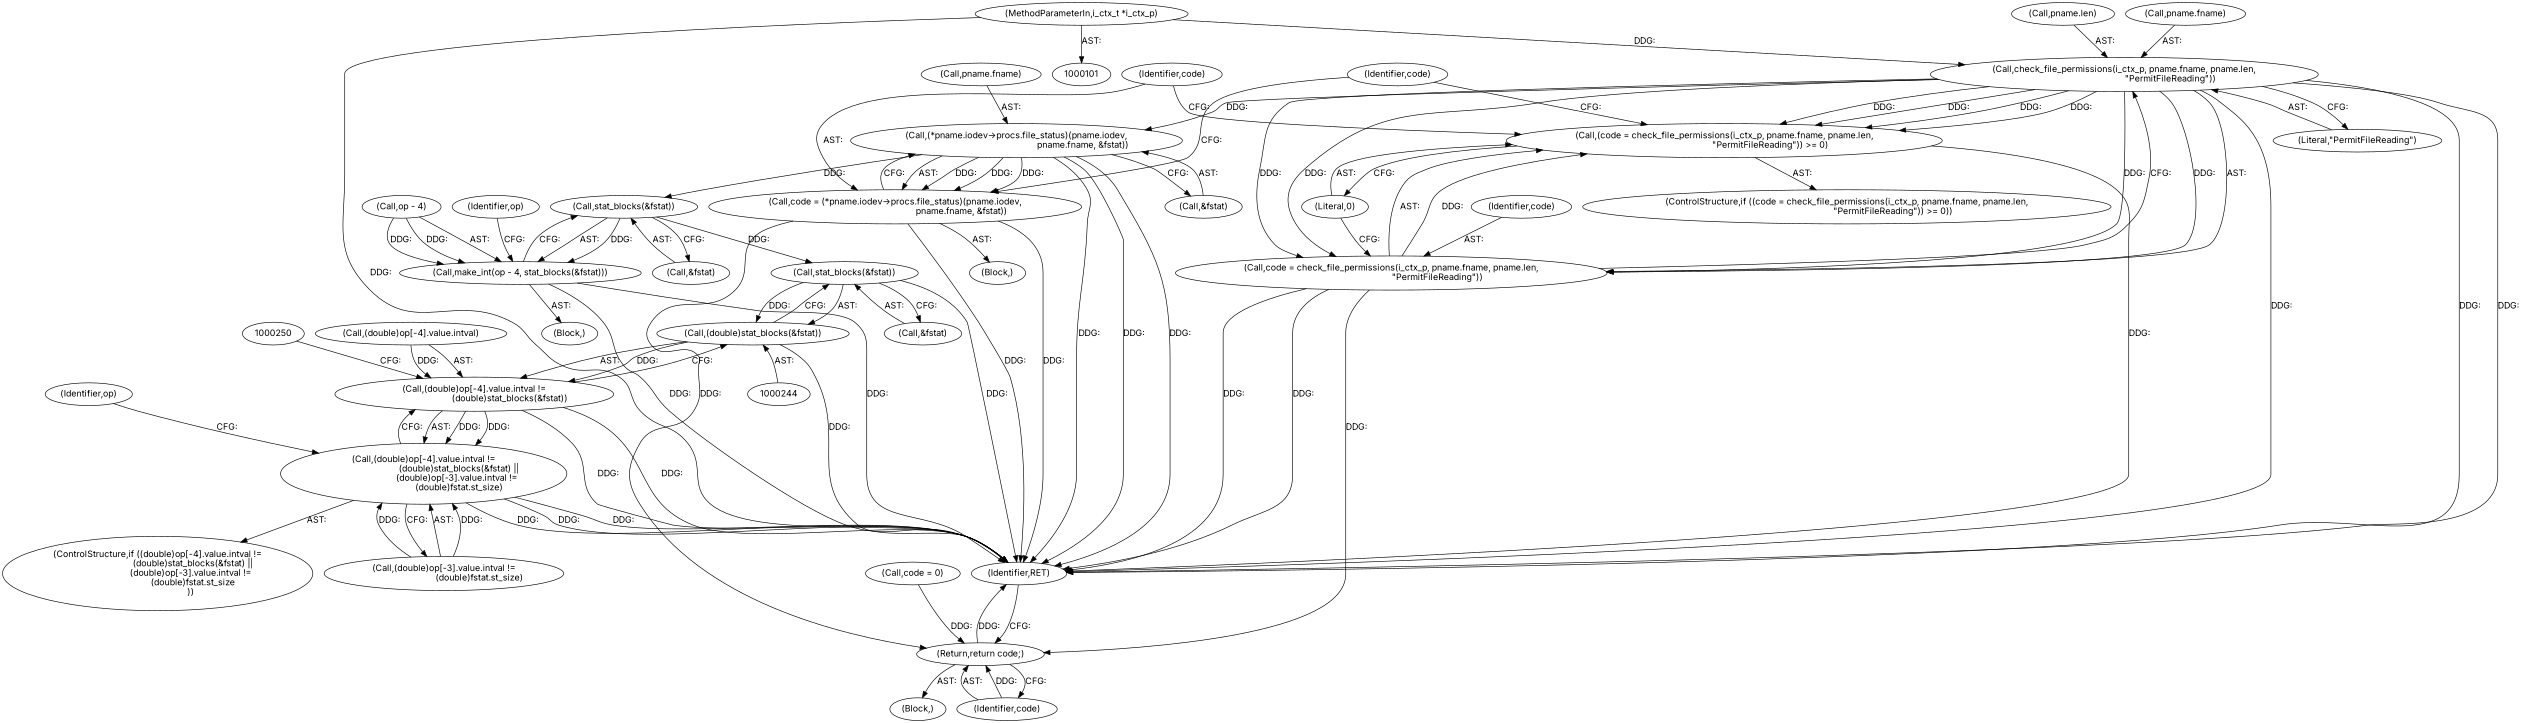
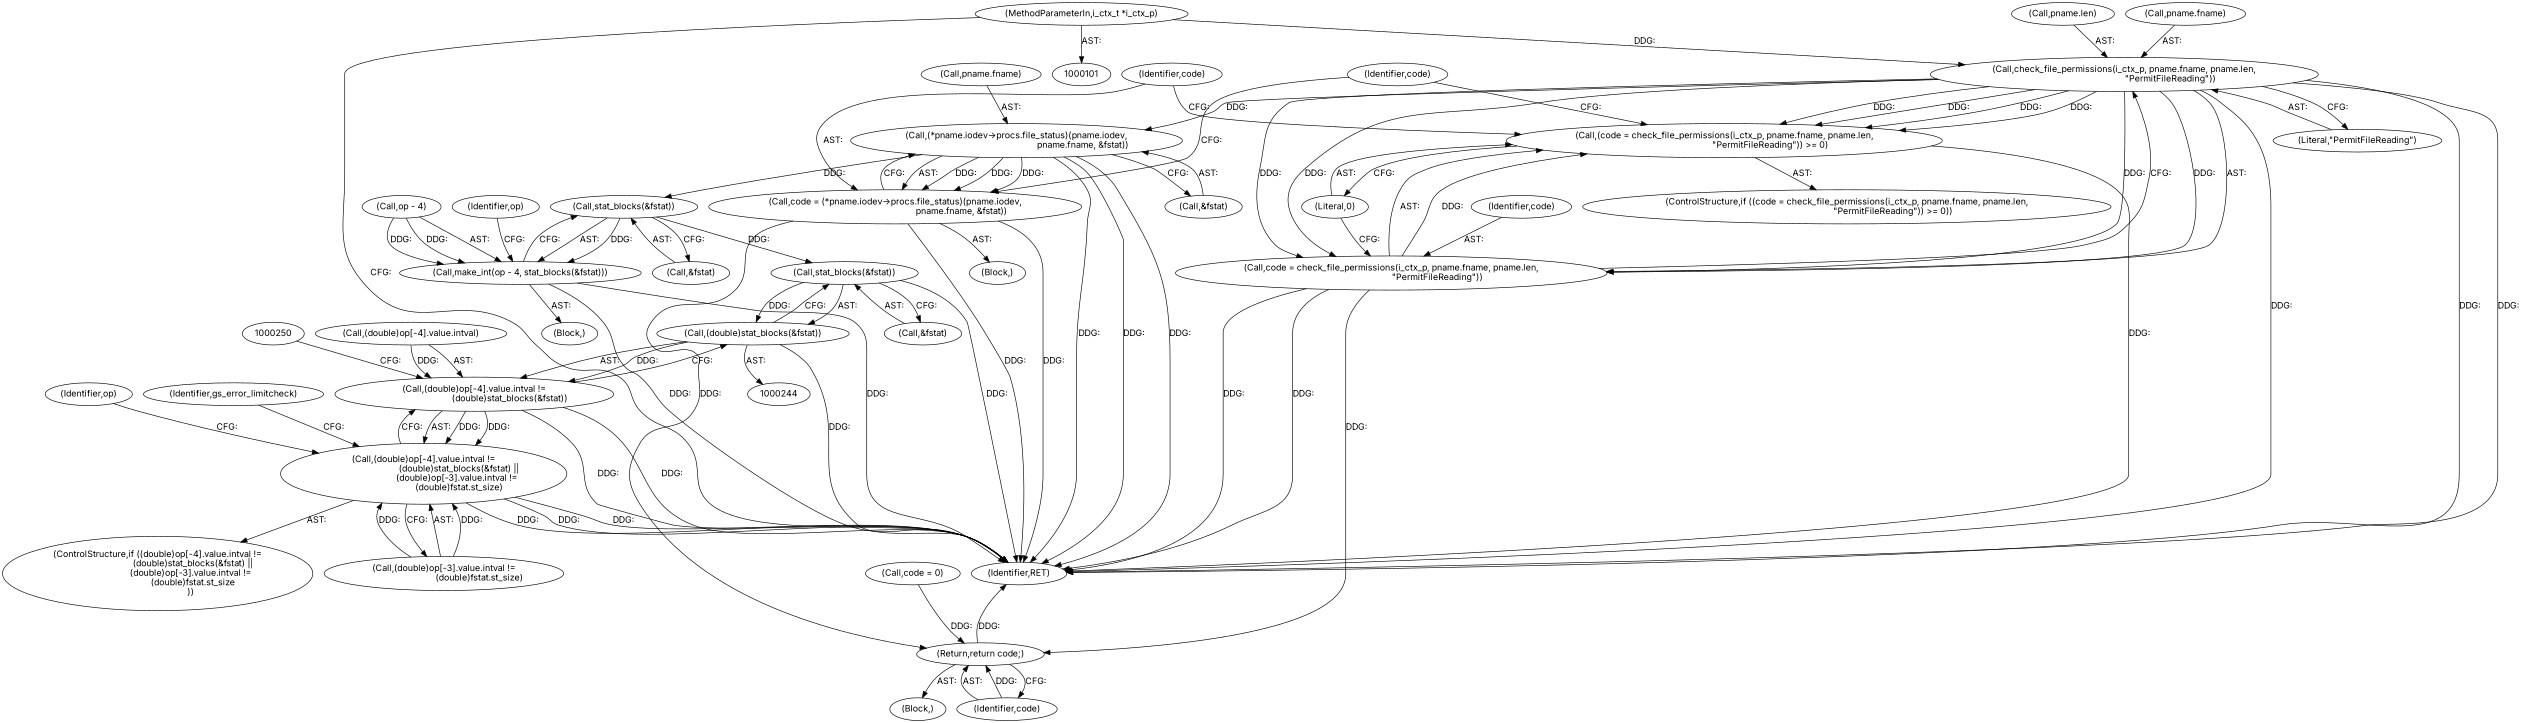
(382, 273) -> (382, 273)
(774, 366) -> (746, 365)
none -> (234, 394)
(1013, 613) -> none
